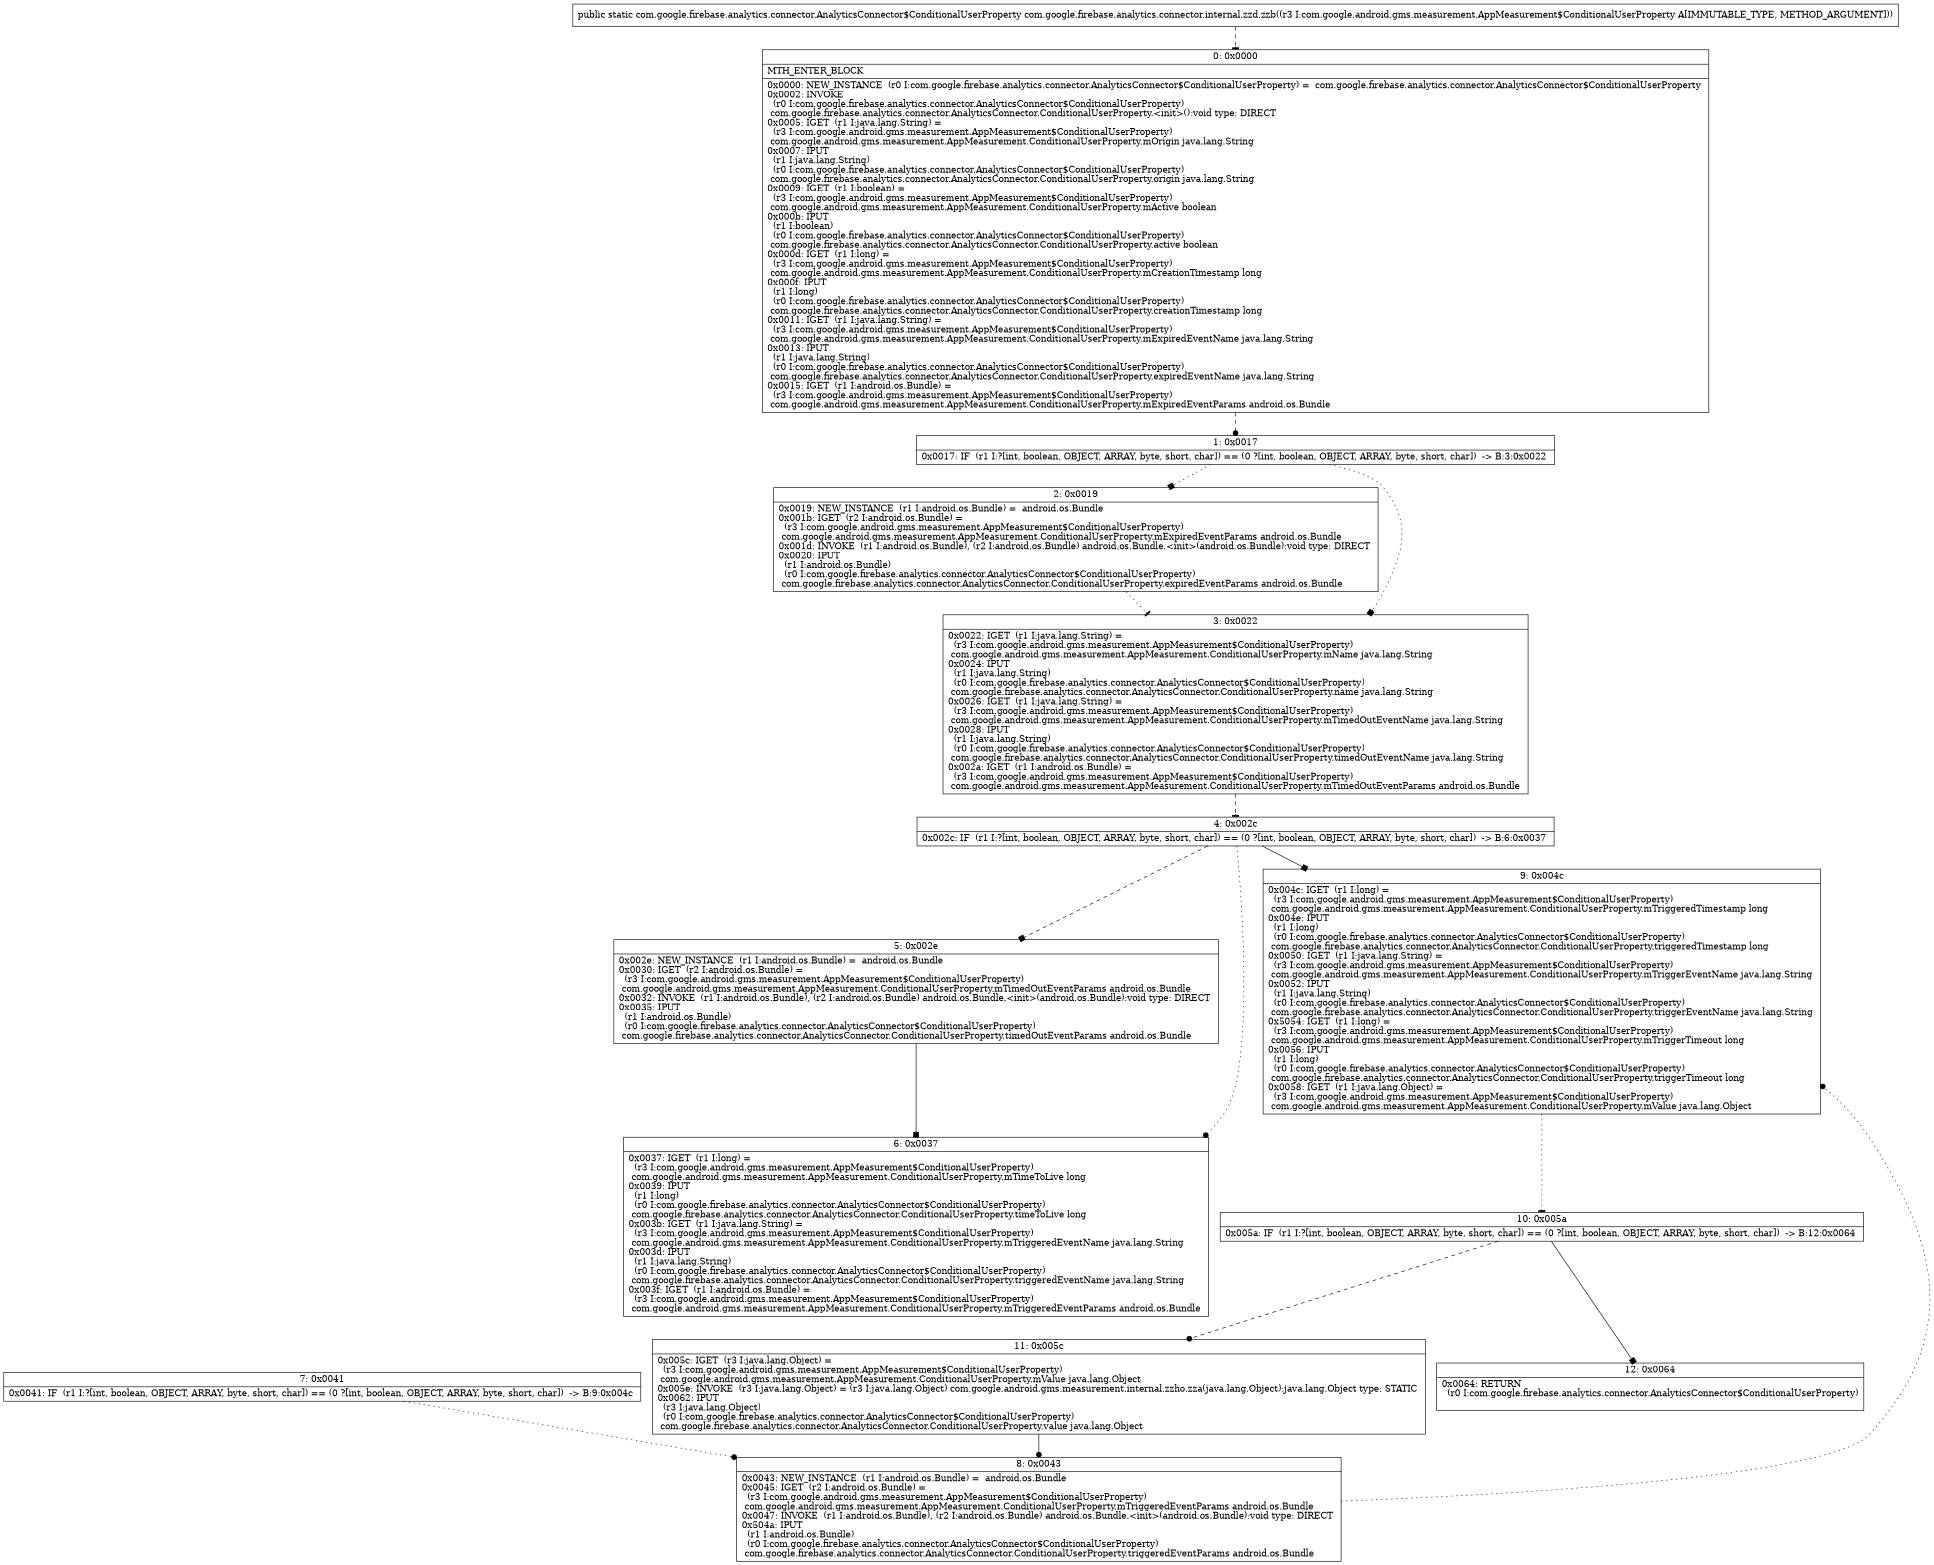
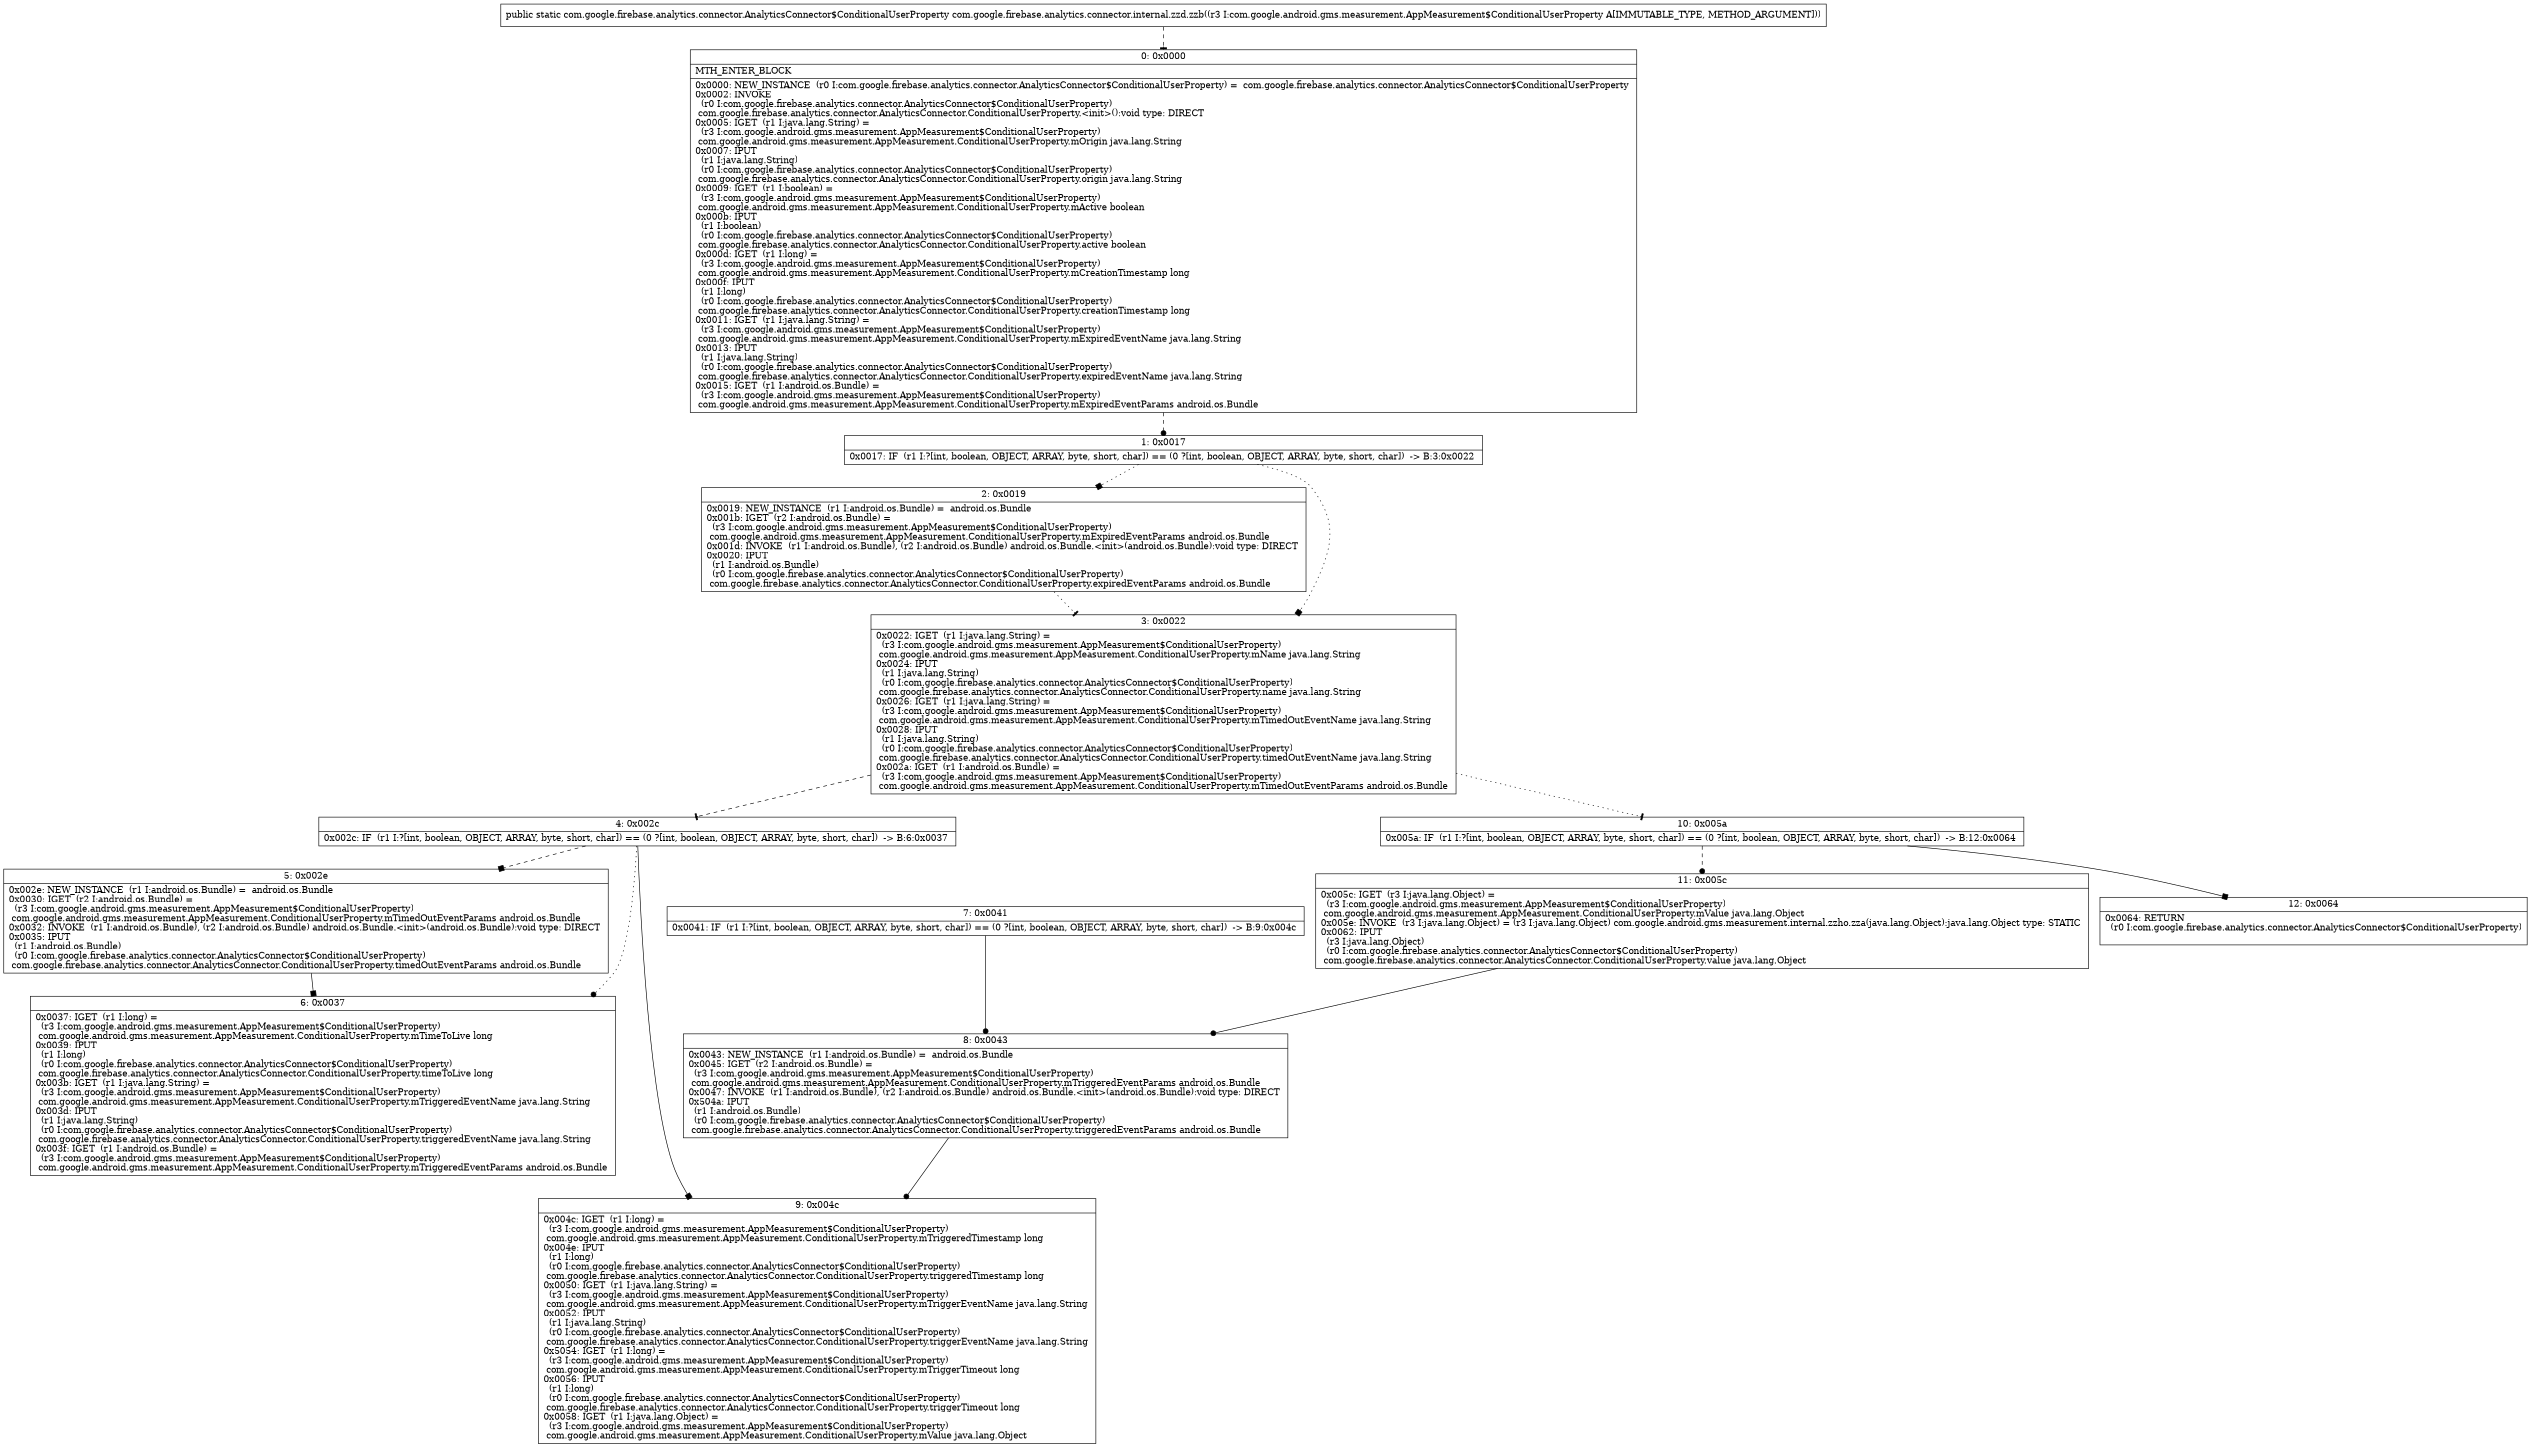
(1542, 1162) -> (1548, 795)
(568, 1429) -> (986, 982)
(1804, 1460) -> (928, 1166)
